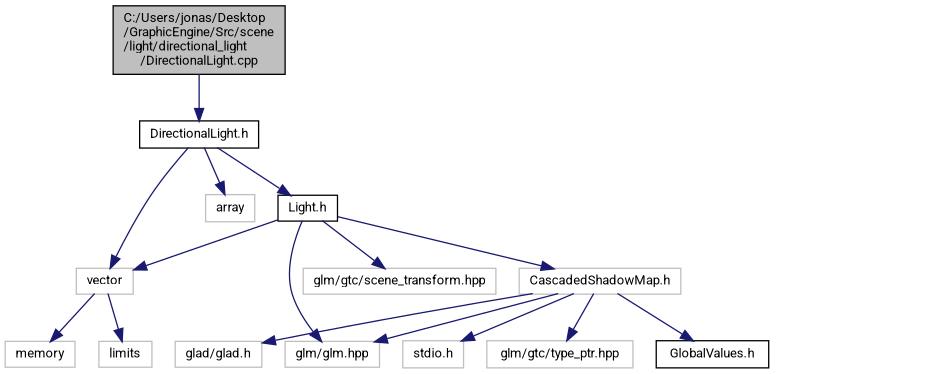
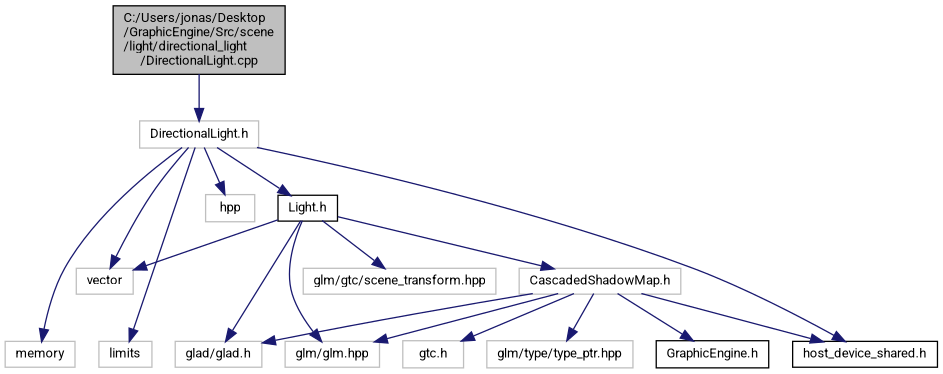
(199, 134) -> (199, 134)
(230, 208) -> (230, 208)
none -> (267, 276)
(113, 311) -> (164, 238)
(77, 313) -> (95, 226)
(433, 354) -> (433, 354)
(560, 354) -> (560, 354)
(712, 354) -> (712, 354)
none -> (865, 354)
